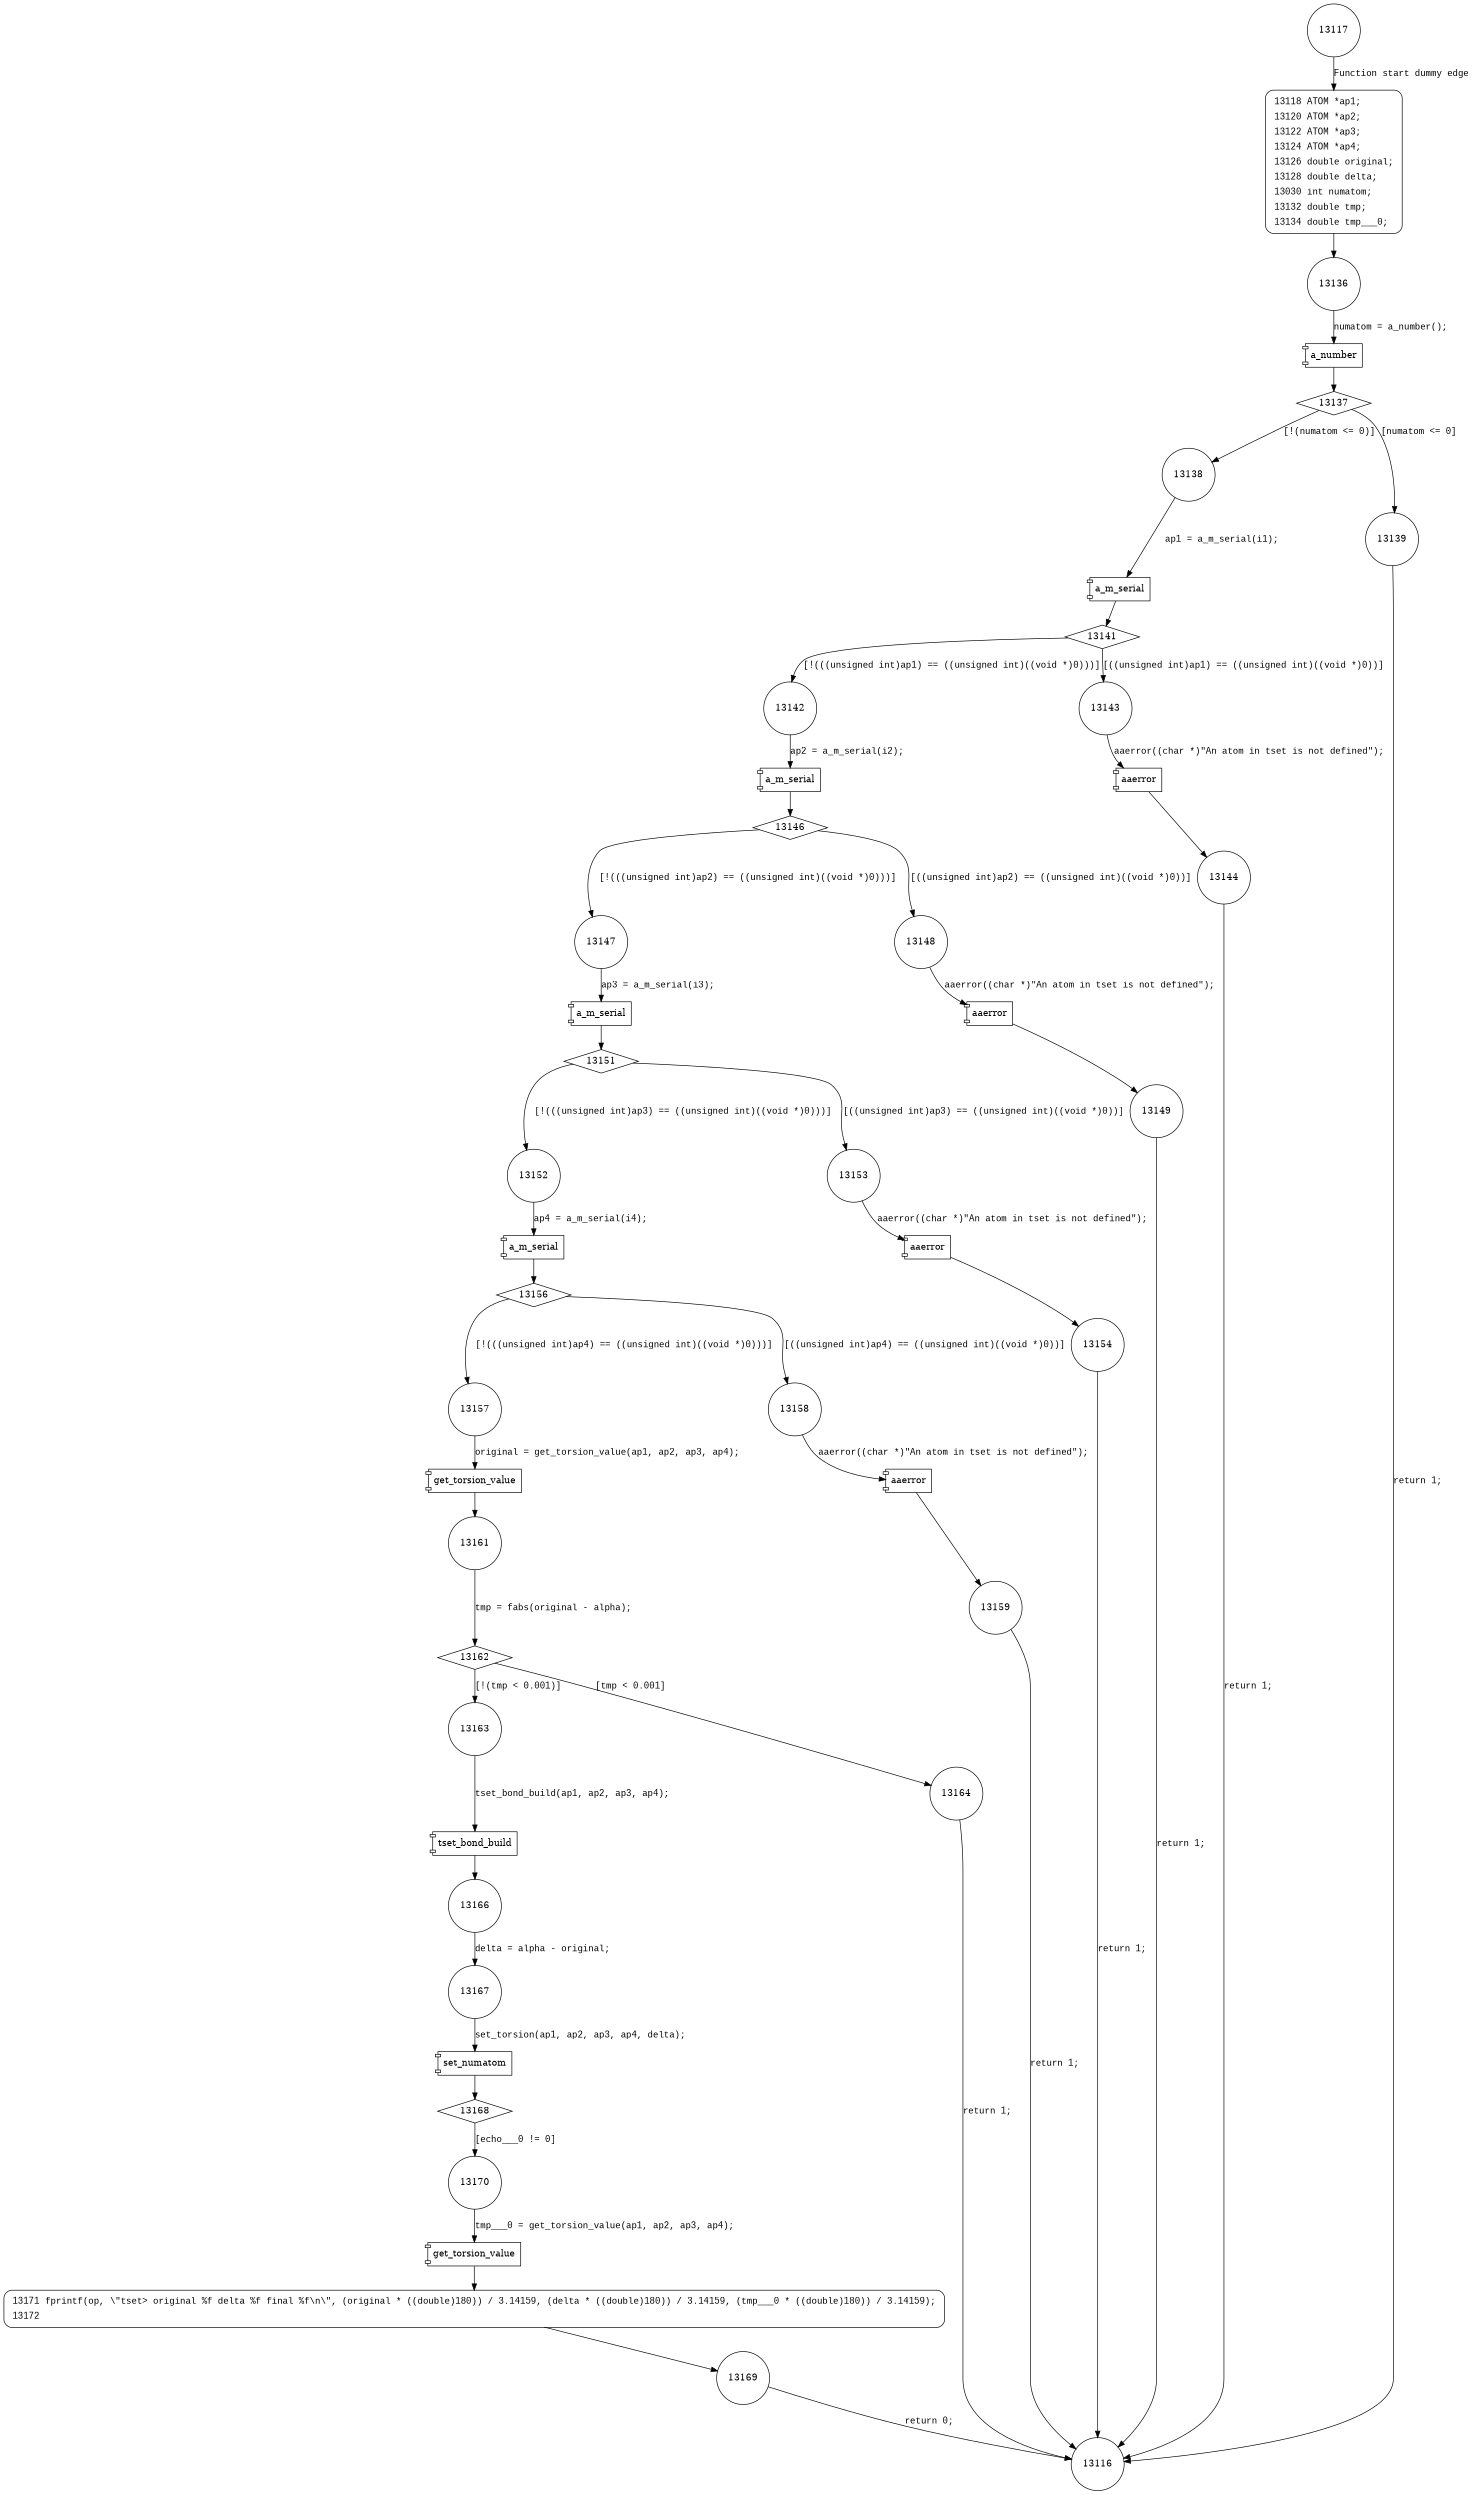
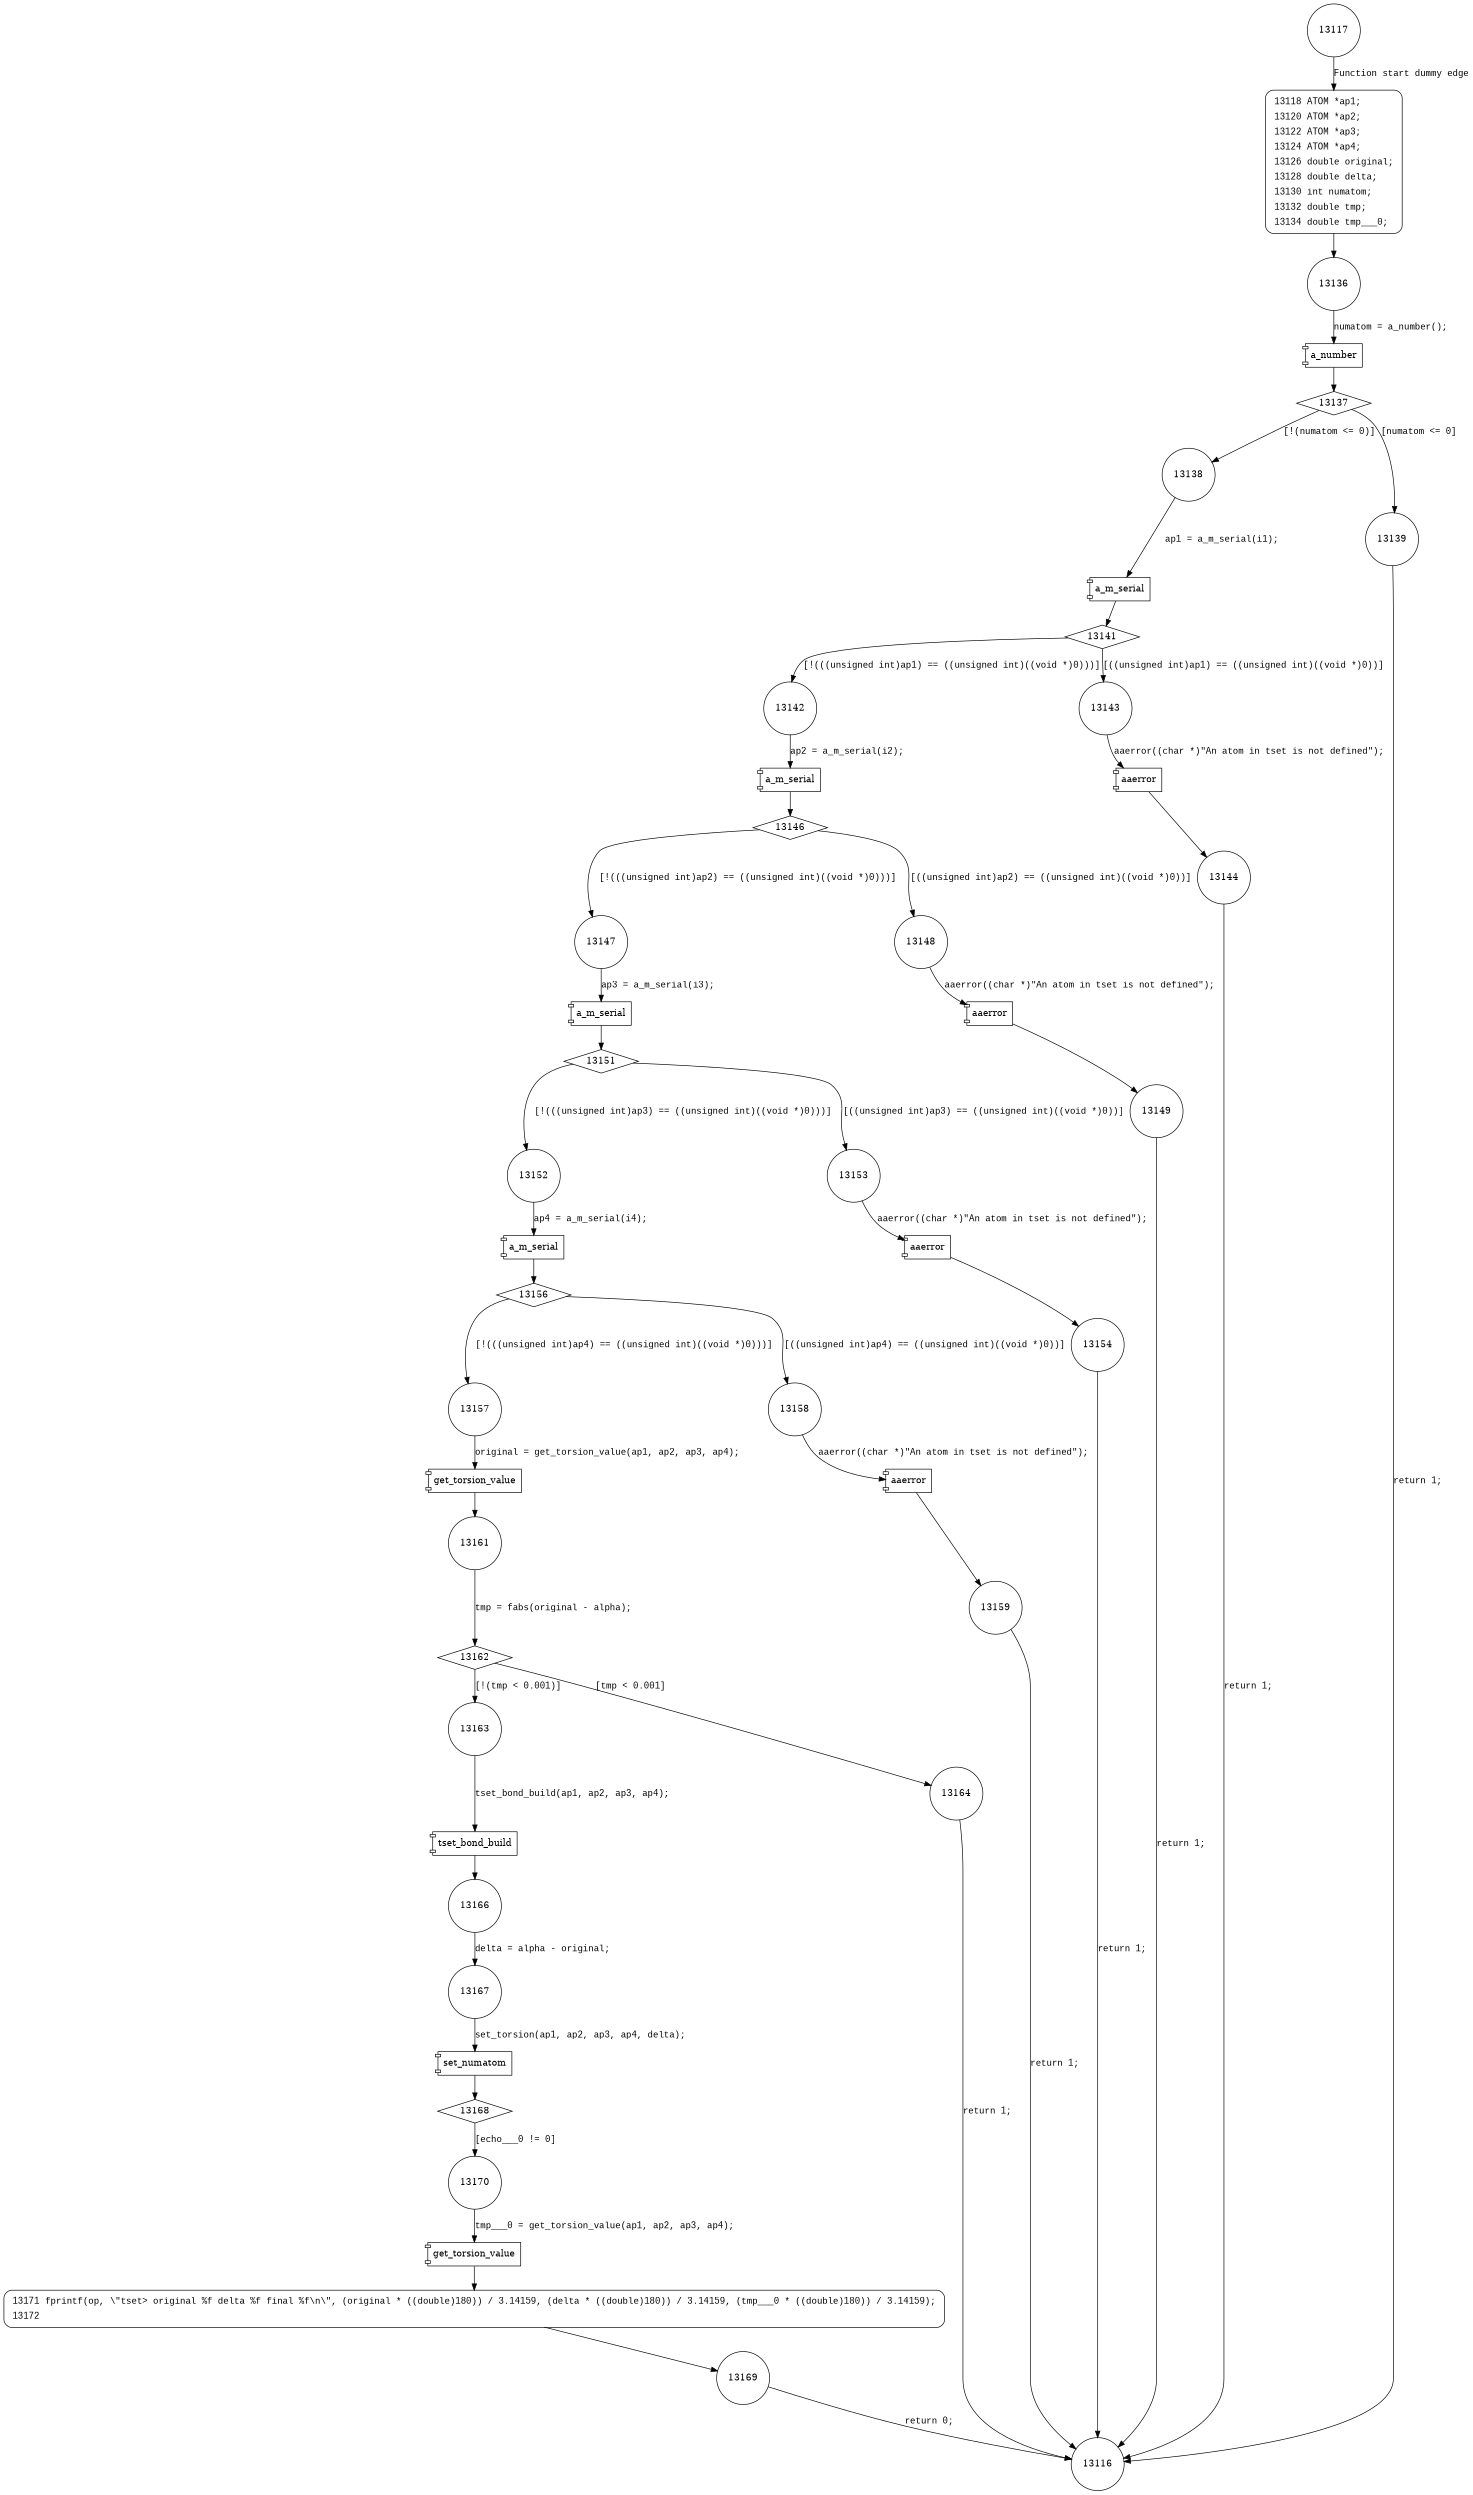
(1288, 192) -> (1288, 192)
